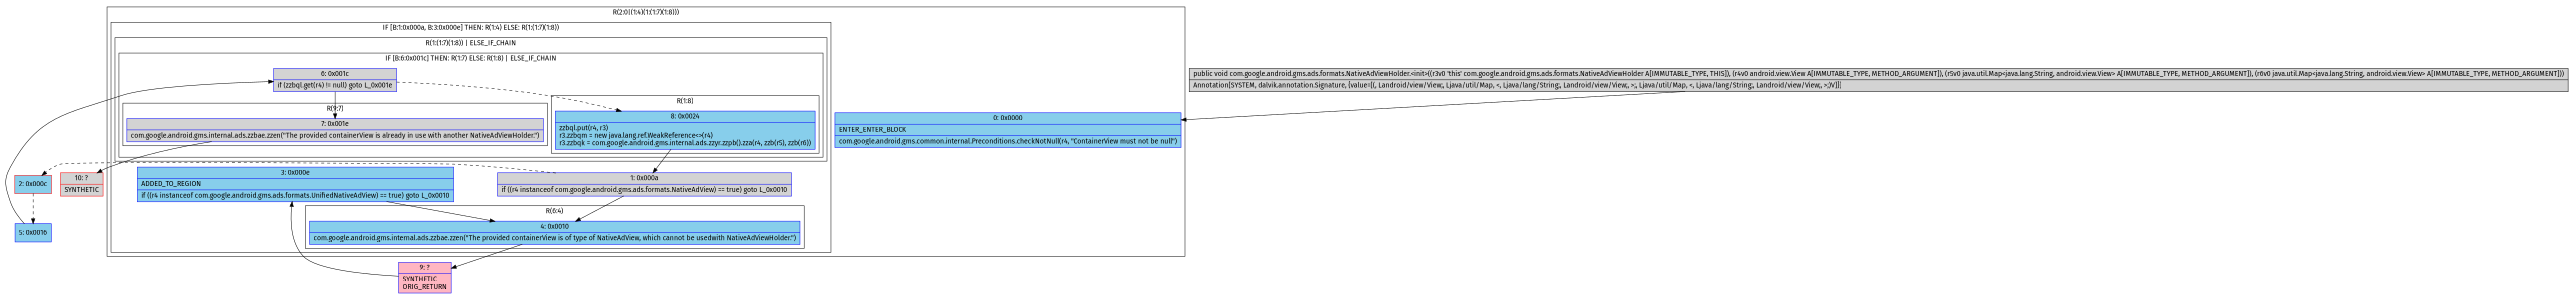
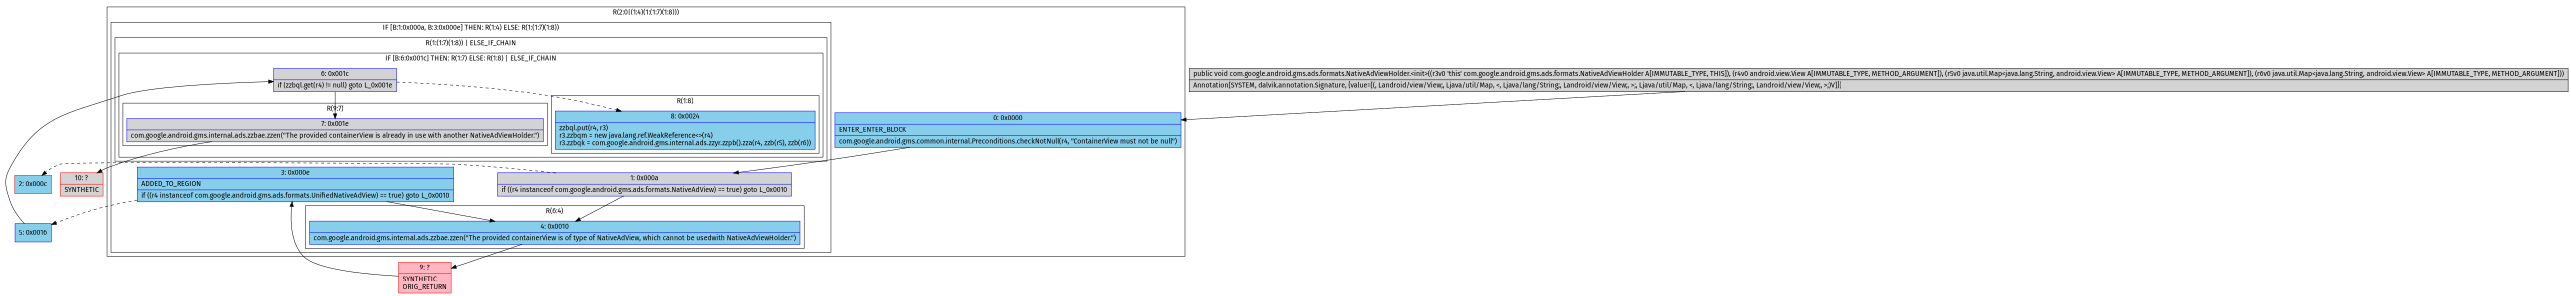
(664, 159) -> (837, 159)
(33, 206) -> (96, 209)
(425, 278) -> (425, 278)
